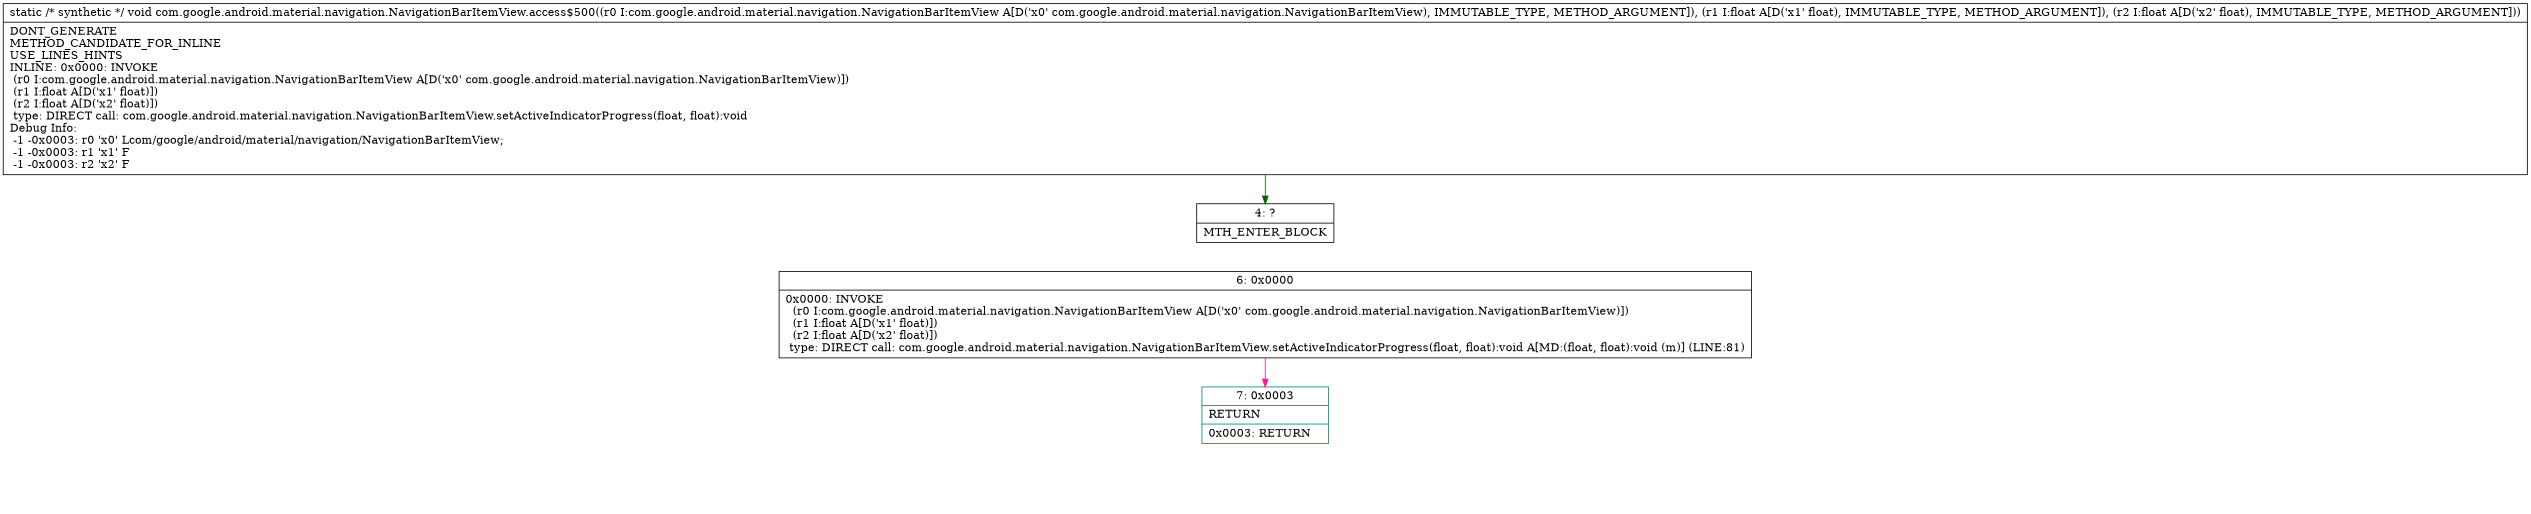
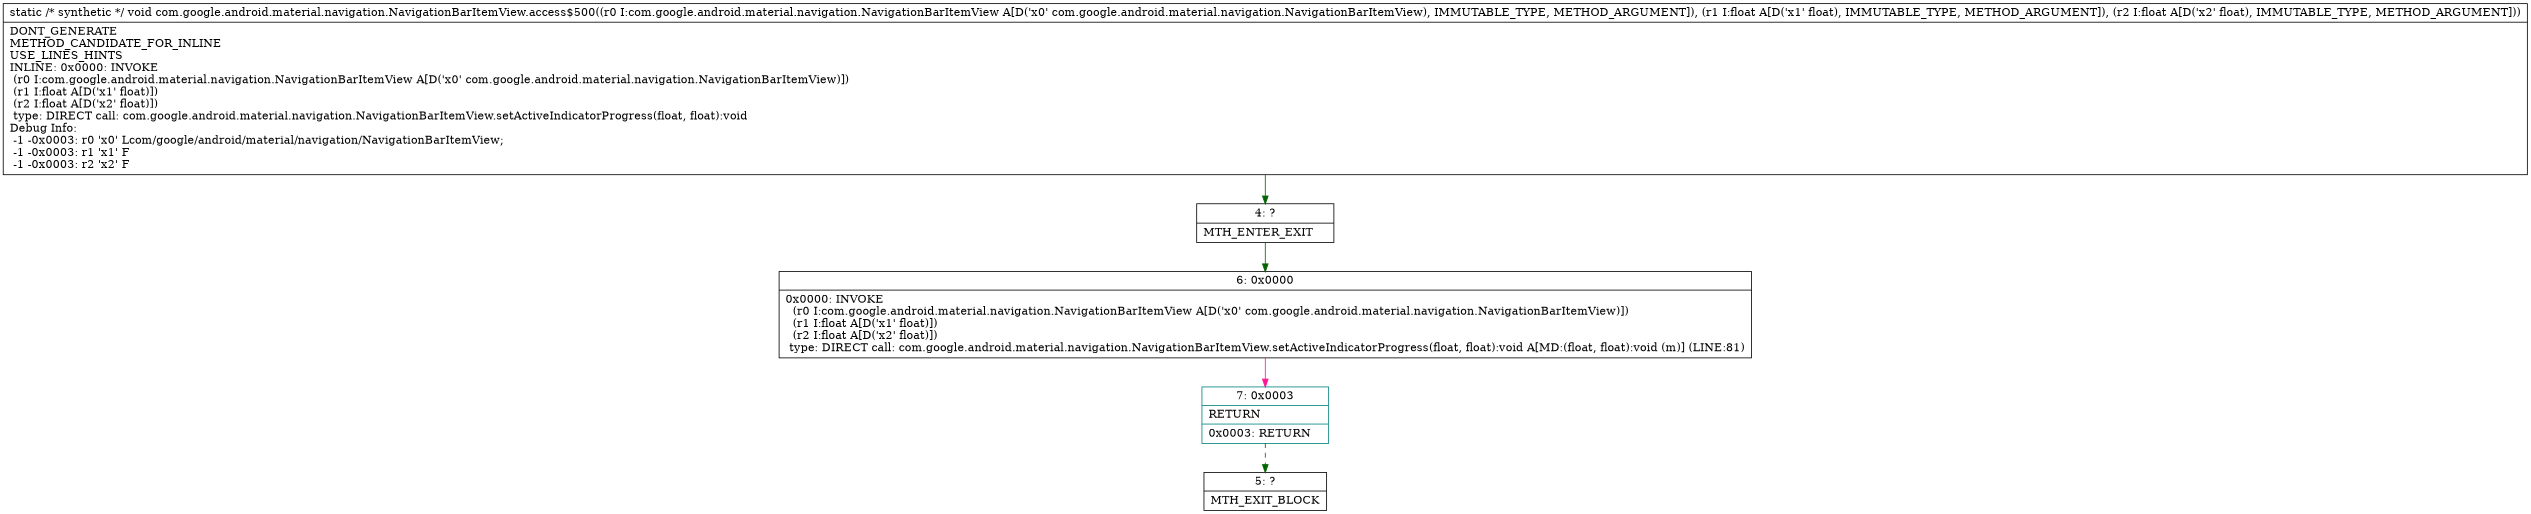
(1265, 232) -> (1258, 232)
none -> (1265, 253)
none -> (1265, 491)
